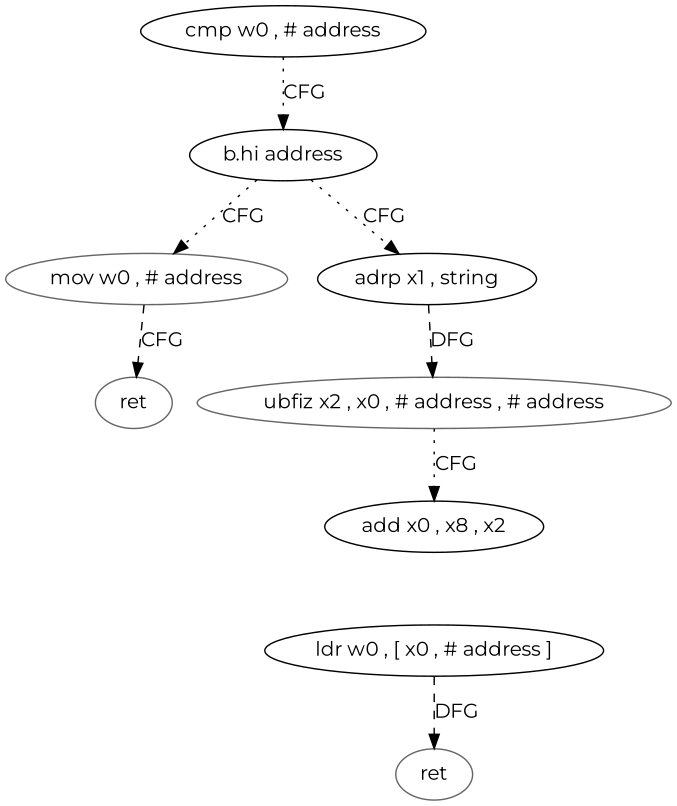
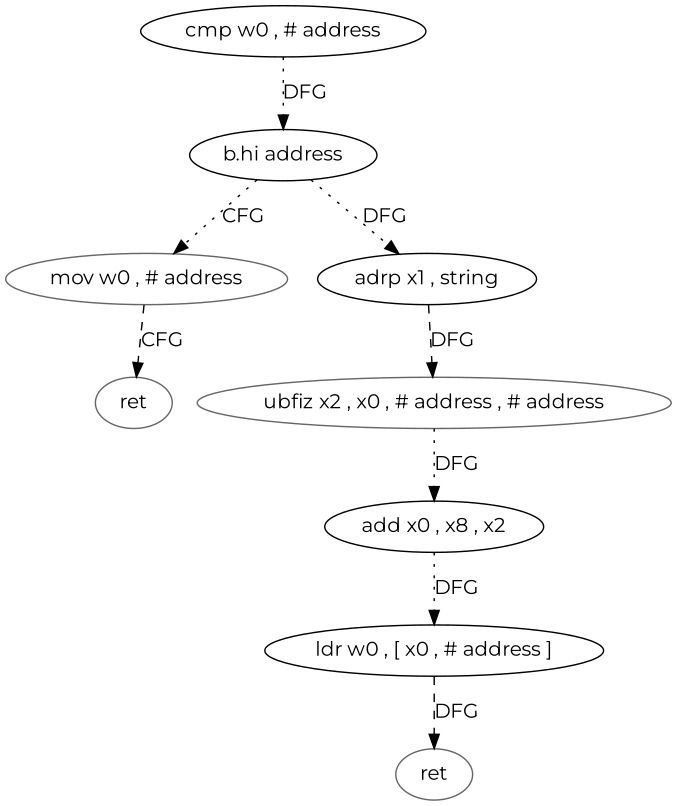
(305, 93) -> (305, 93)
(384, 217) -> (384, 217)
(456, 465) -> (456, 465)
none -> (434, 582)
